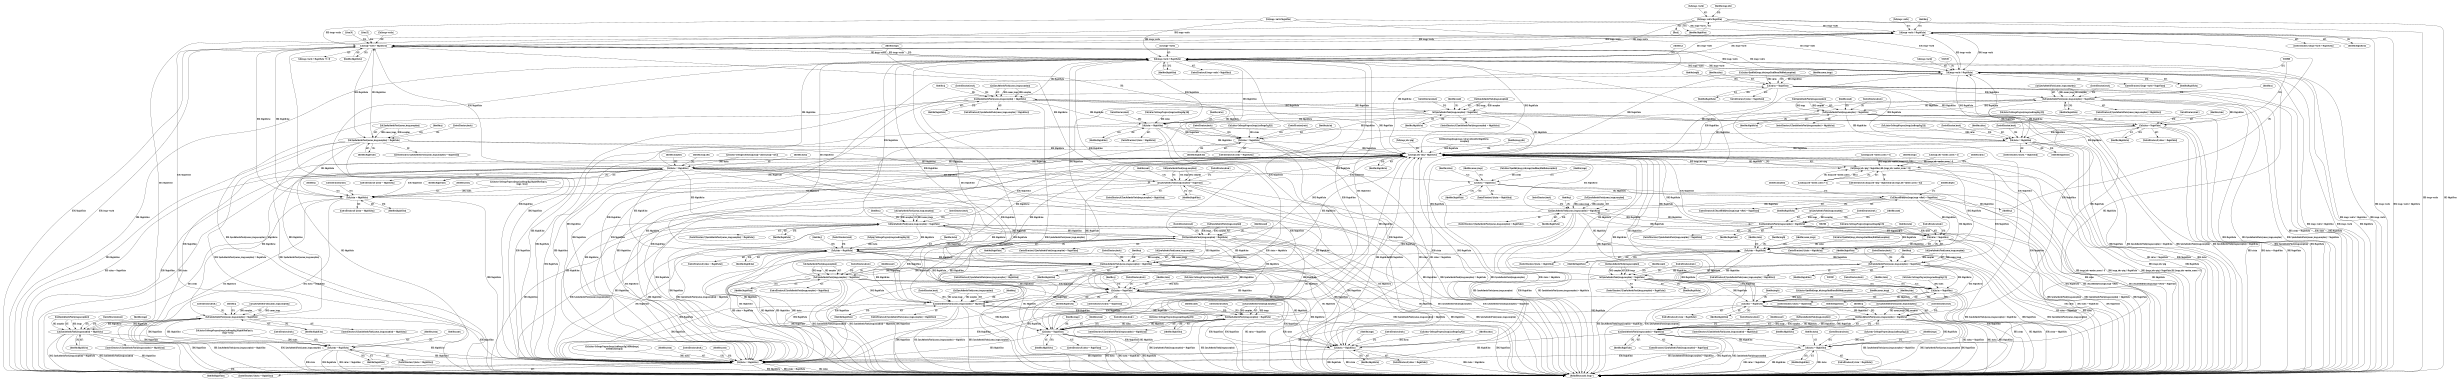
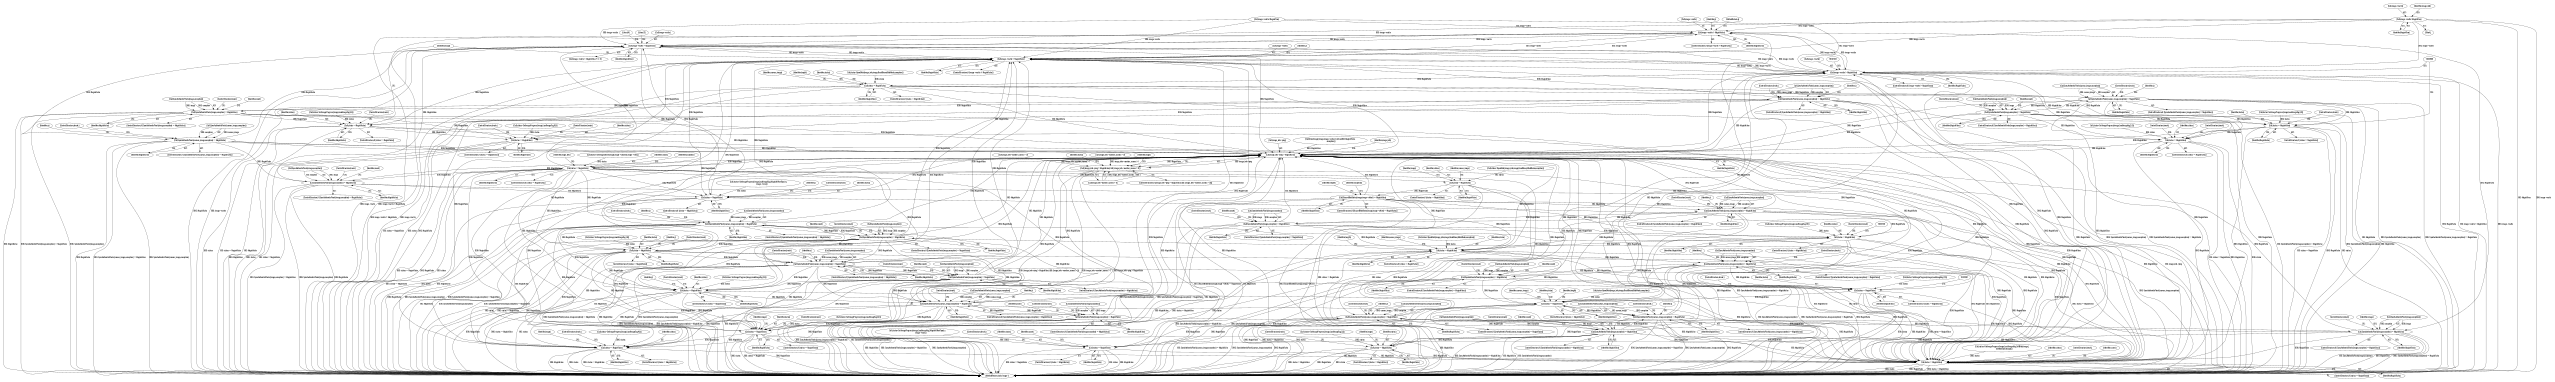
(1923, 19) -> (1732, 19)
(1968, 203) -> (1342, 166)
(889, 237) -> (607, 237)
